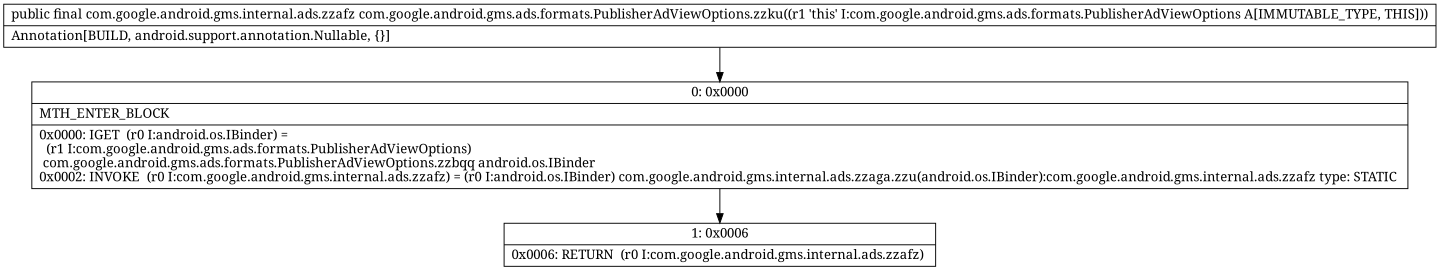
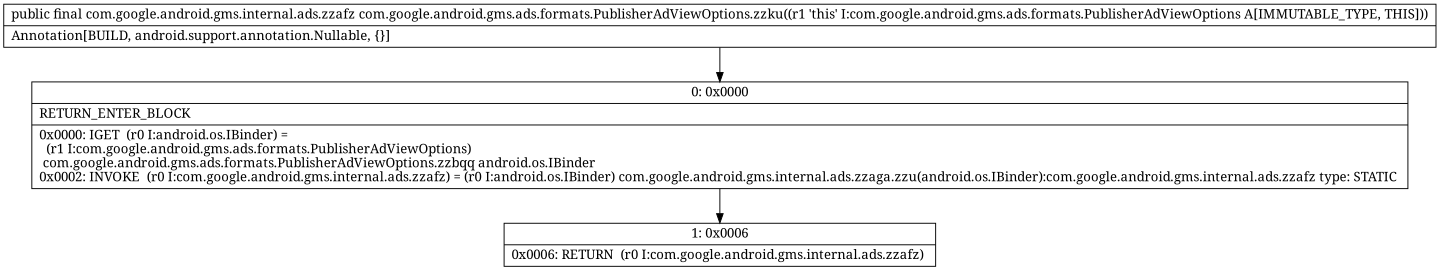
(104, 114) -> (115, 114)
